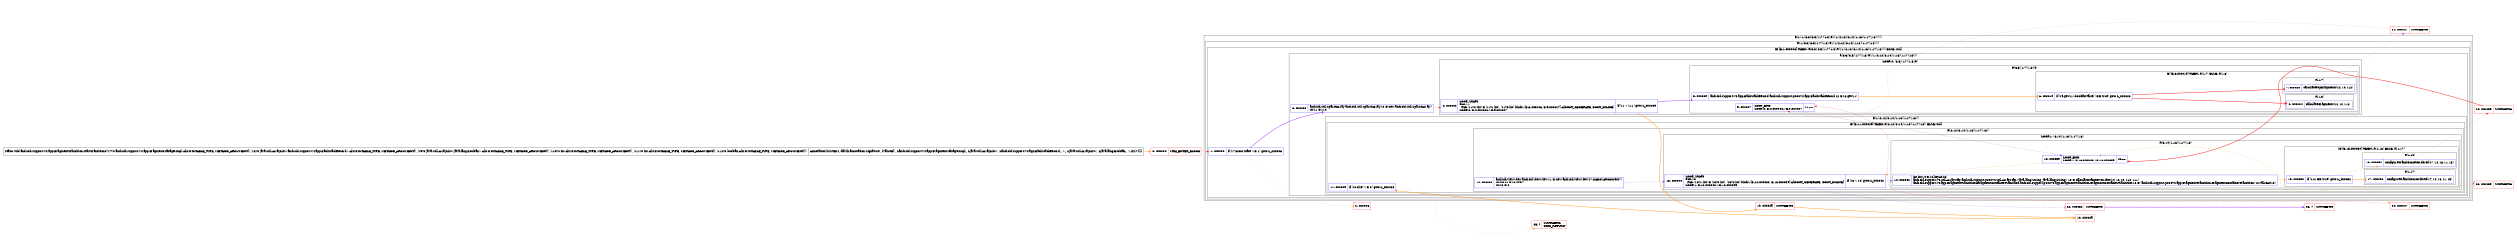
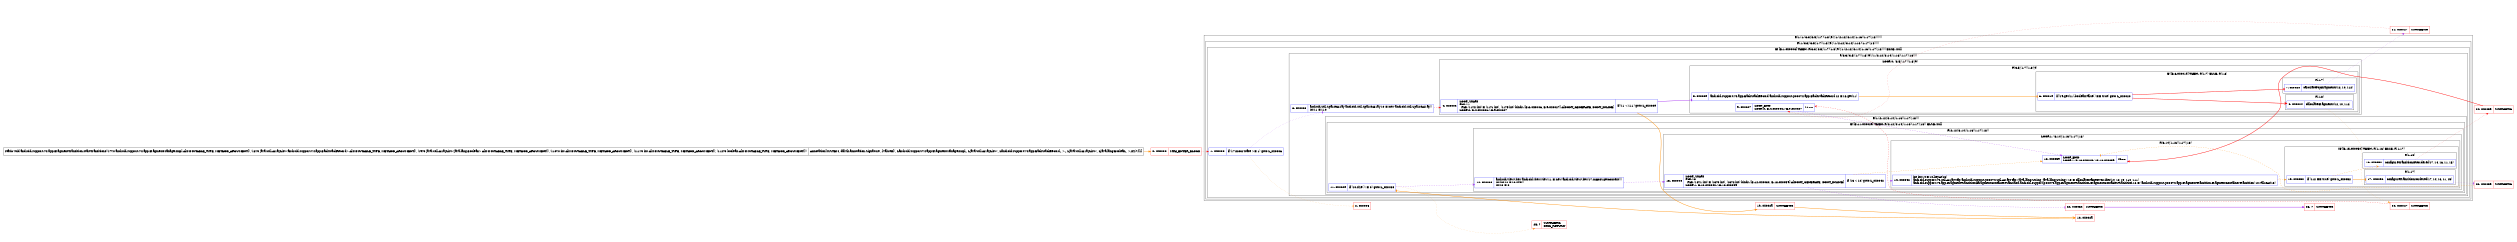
(1283, 124) -> (1283, 124)
(1966, 169) -> (1947, 168)
none -> (1434, 186)
